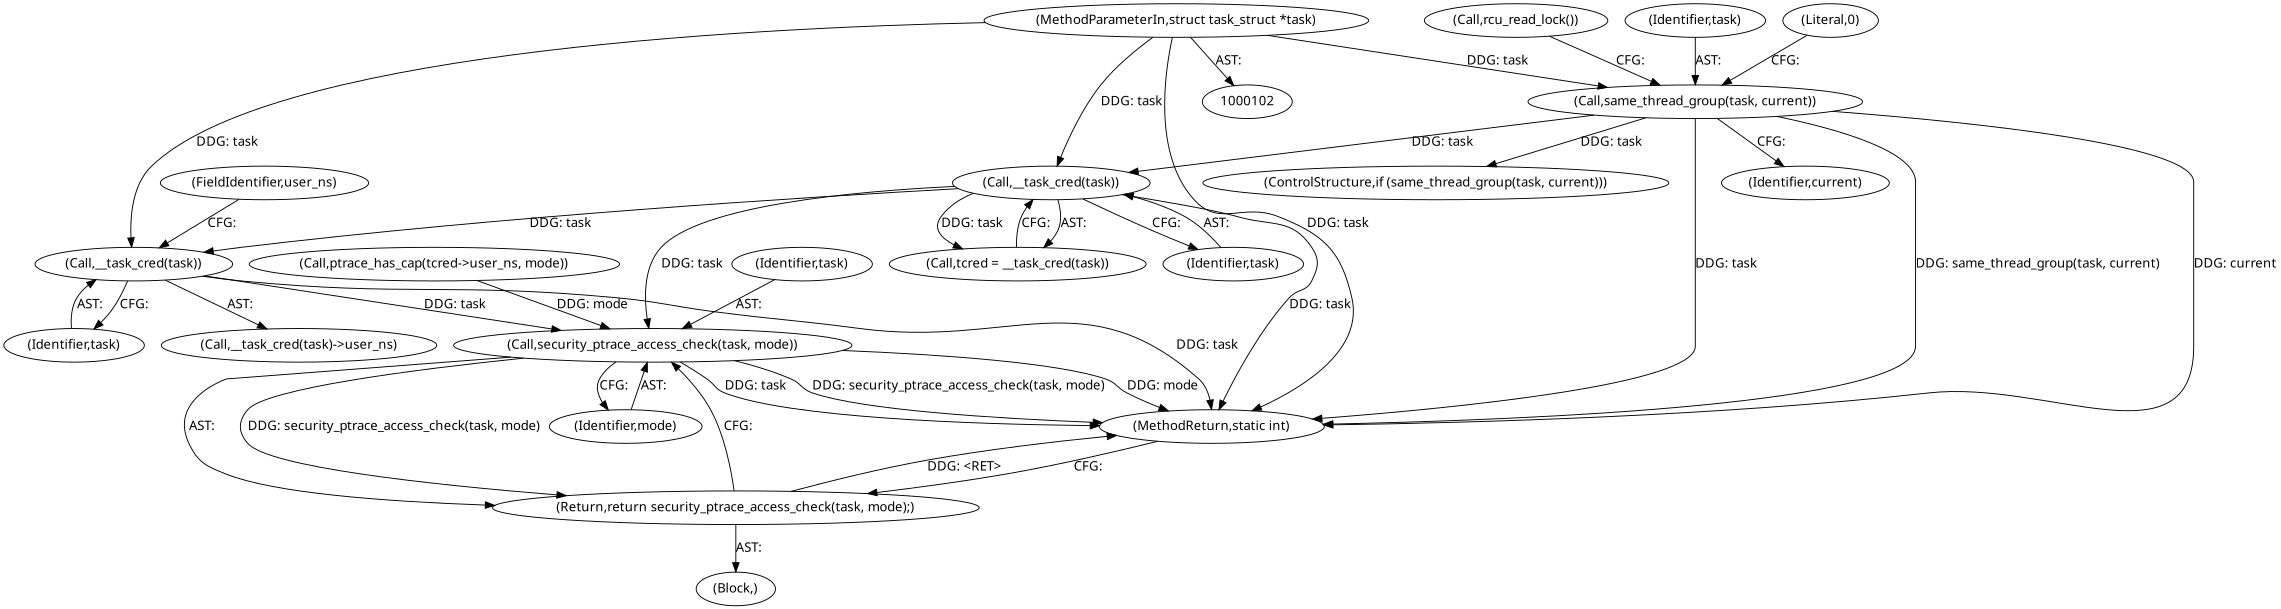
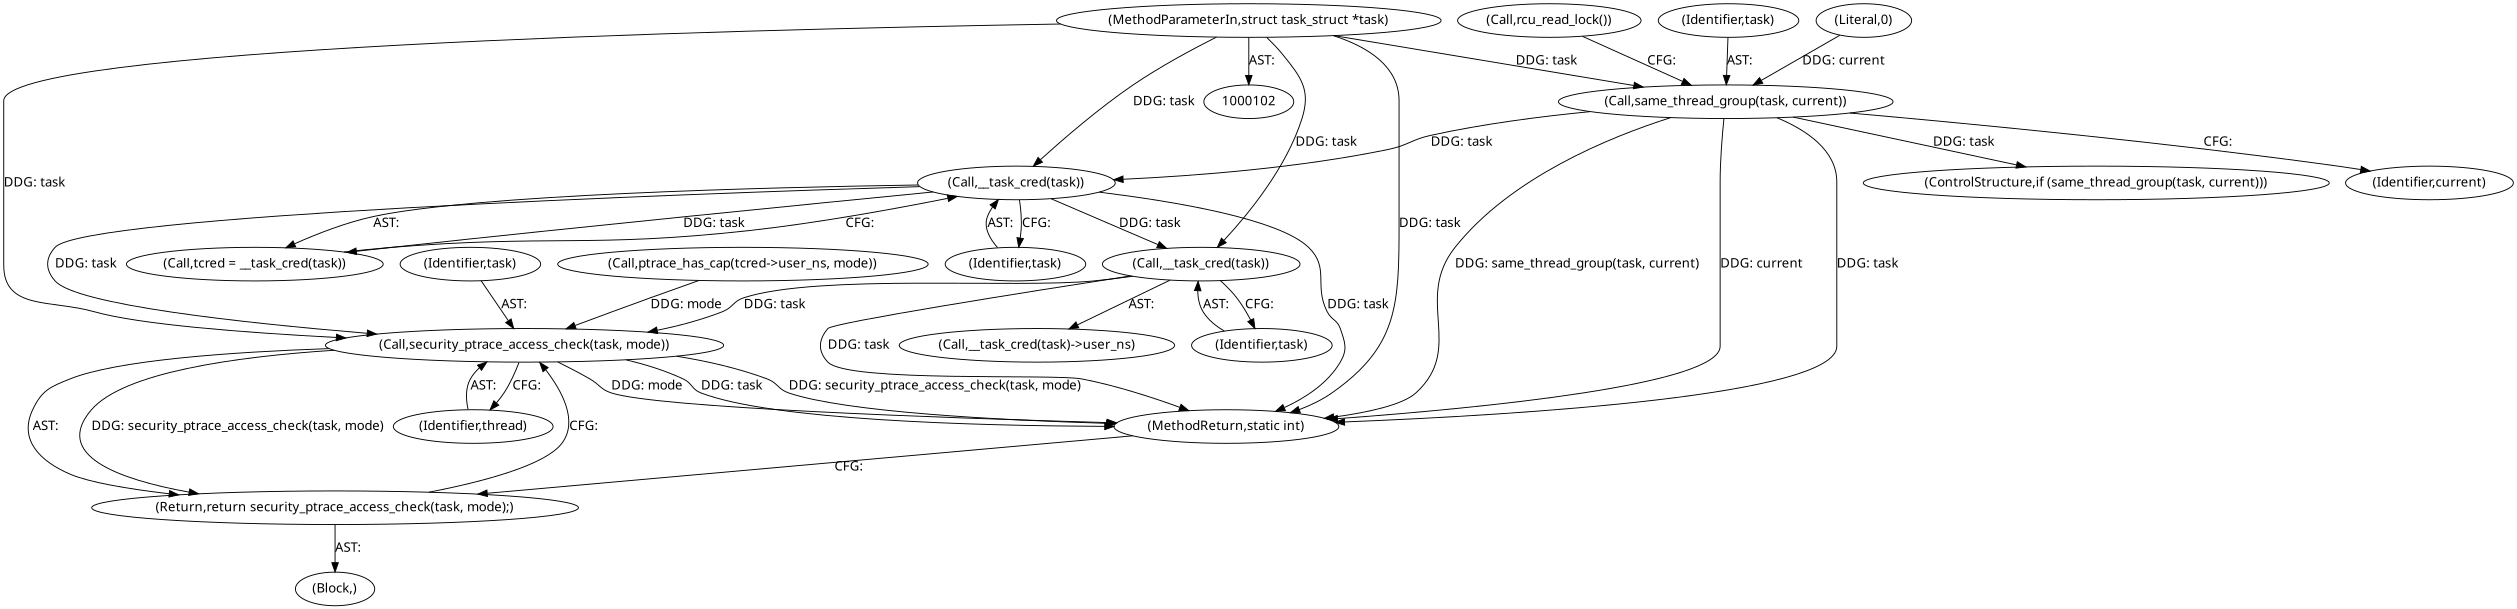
none -> (268, 54)
(1787, 61) -> (1844, 61)
(264, 183) -> none
(626, 427) -> (473, 427)
(948, 457) -> none
